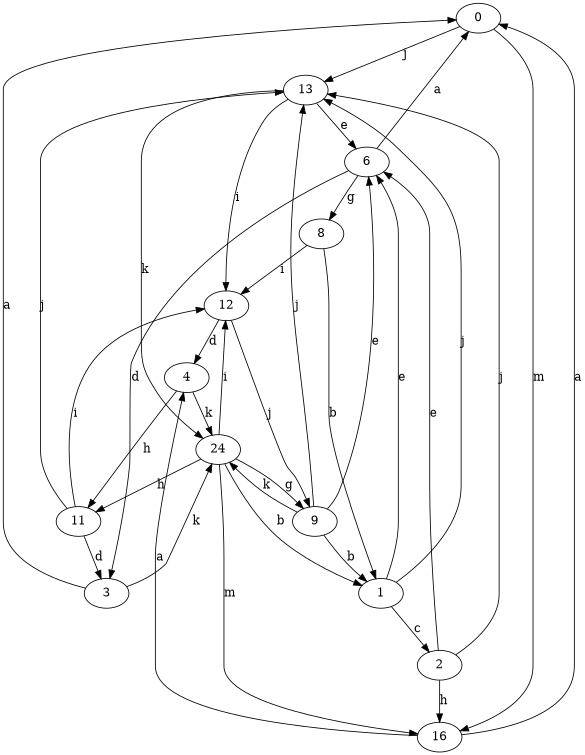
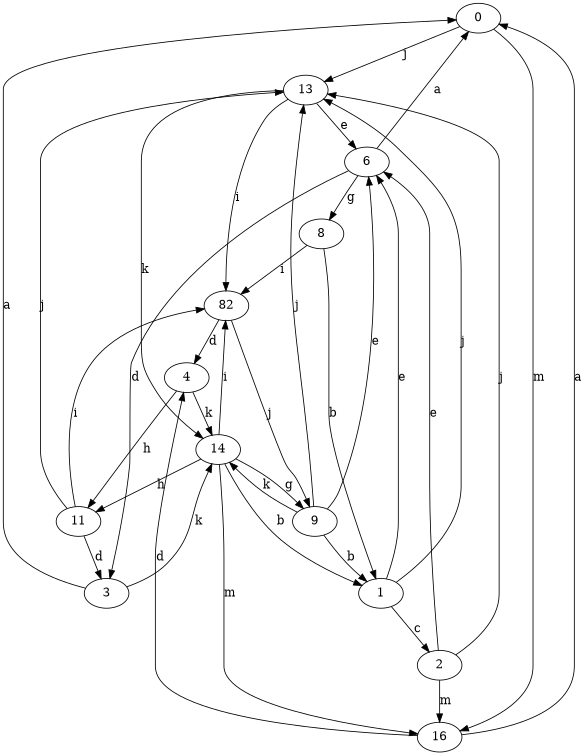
(226, 306) -> (226, 306)
(218, 450) -> (218, 450)
(160, 557) -> (160, 557)
(444, 701) -> (445, 701)
